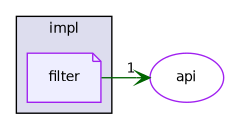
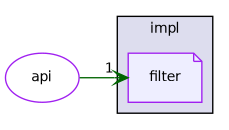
(121, 78) -> (97, 78)
